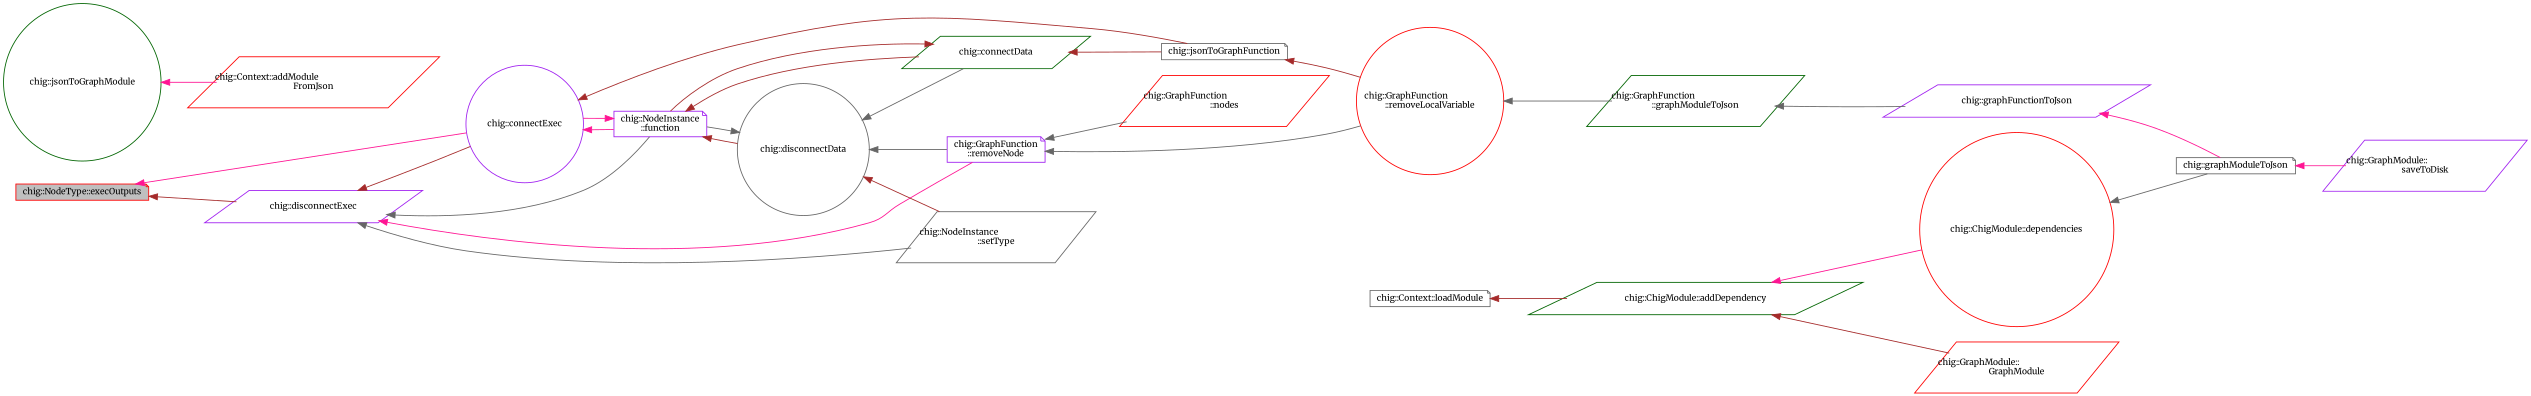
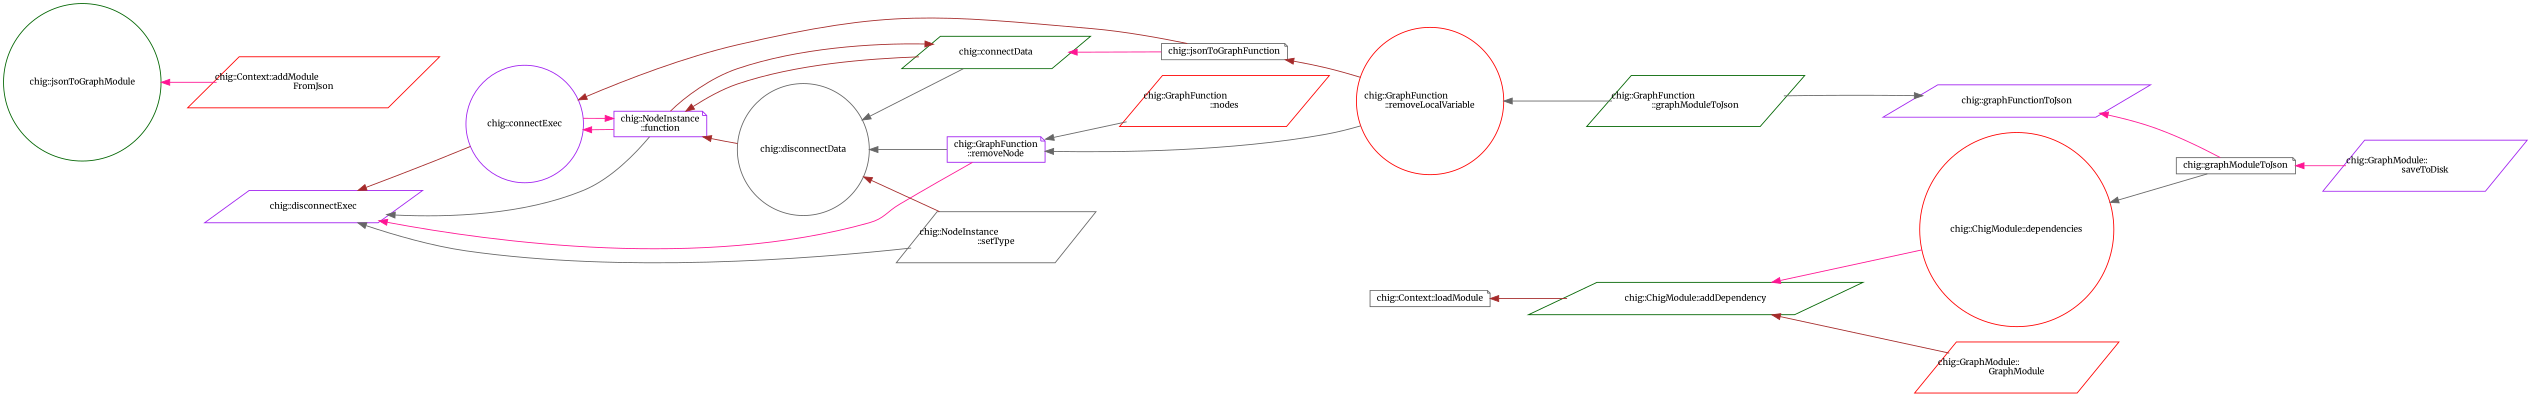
(1119, 52) -> (1119, 52)
(1845, 107) -> (1849, 95)
(719, 129) -> none
(82, 192) -> none
